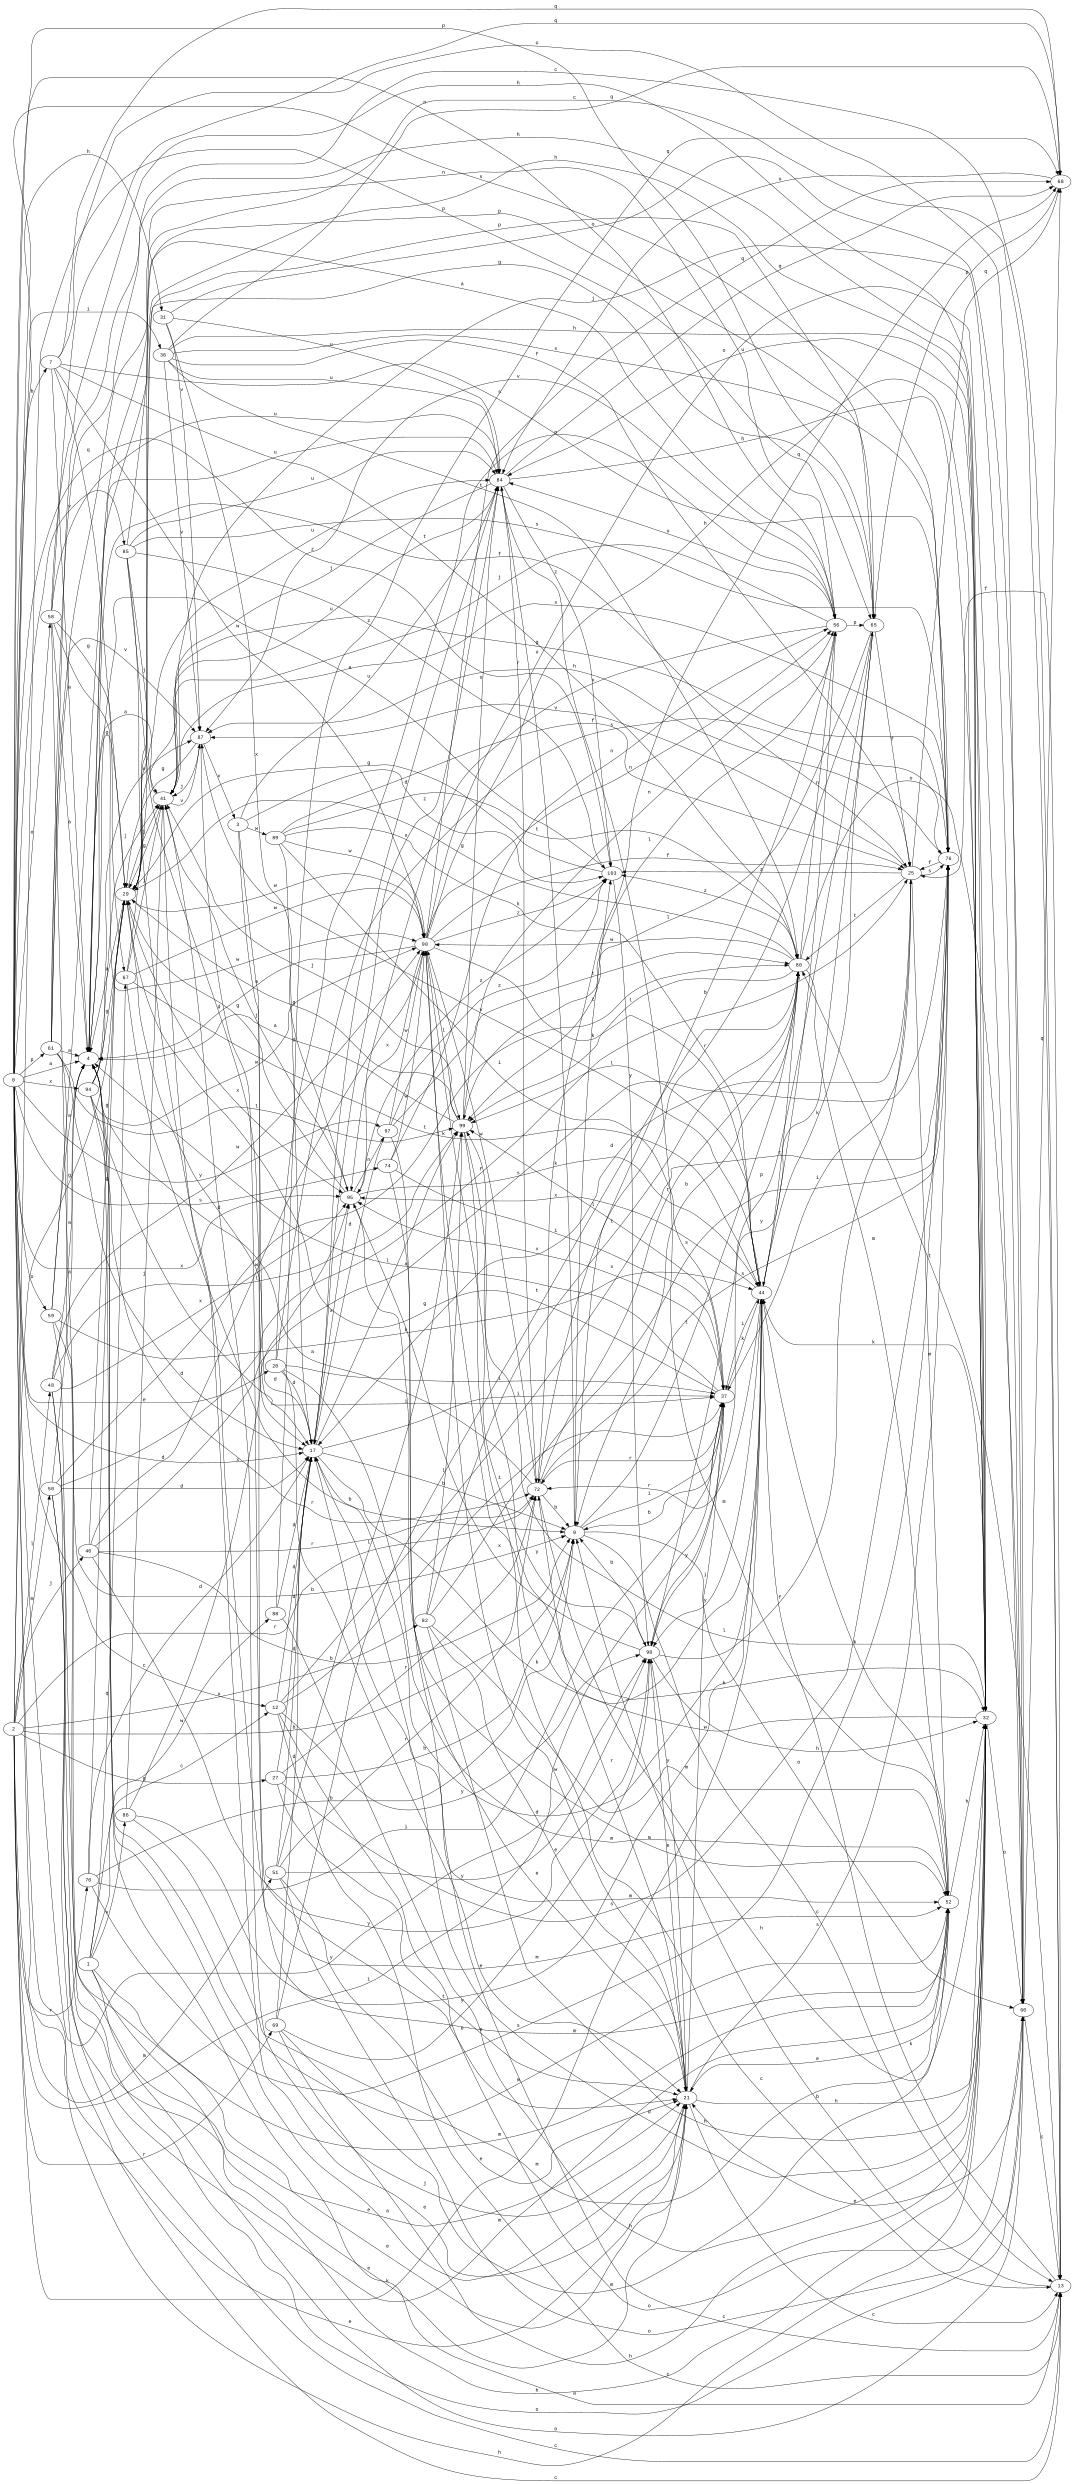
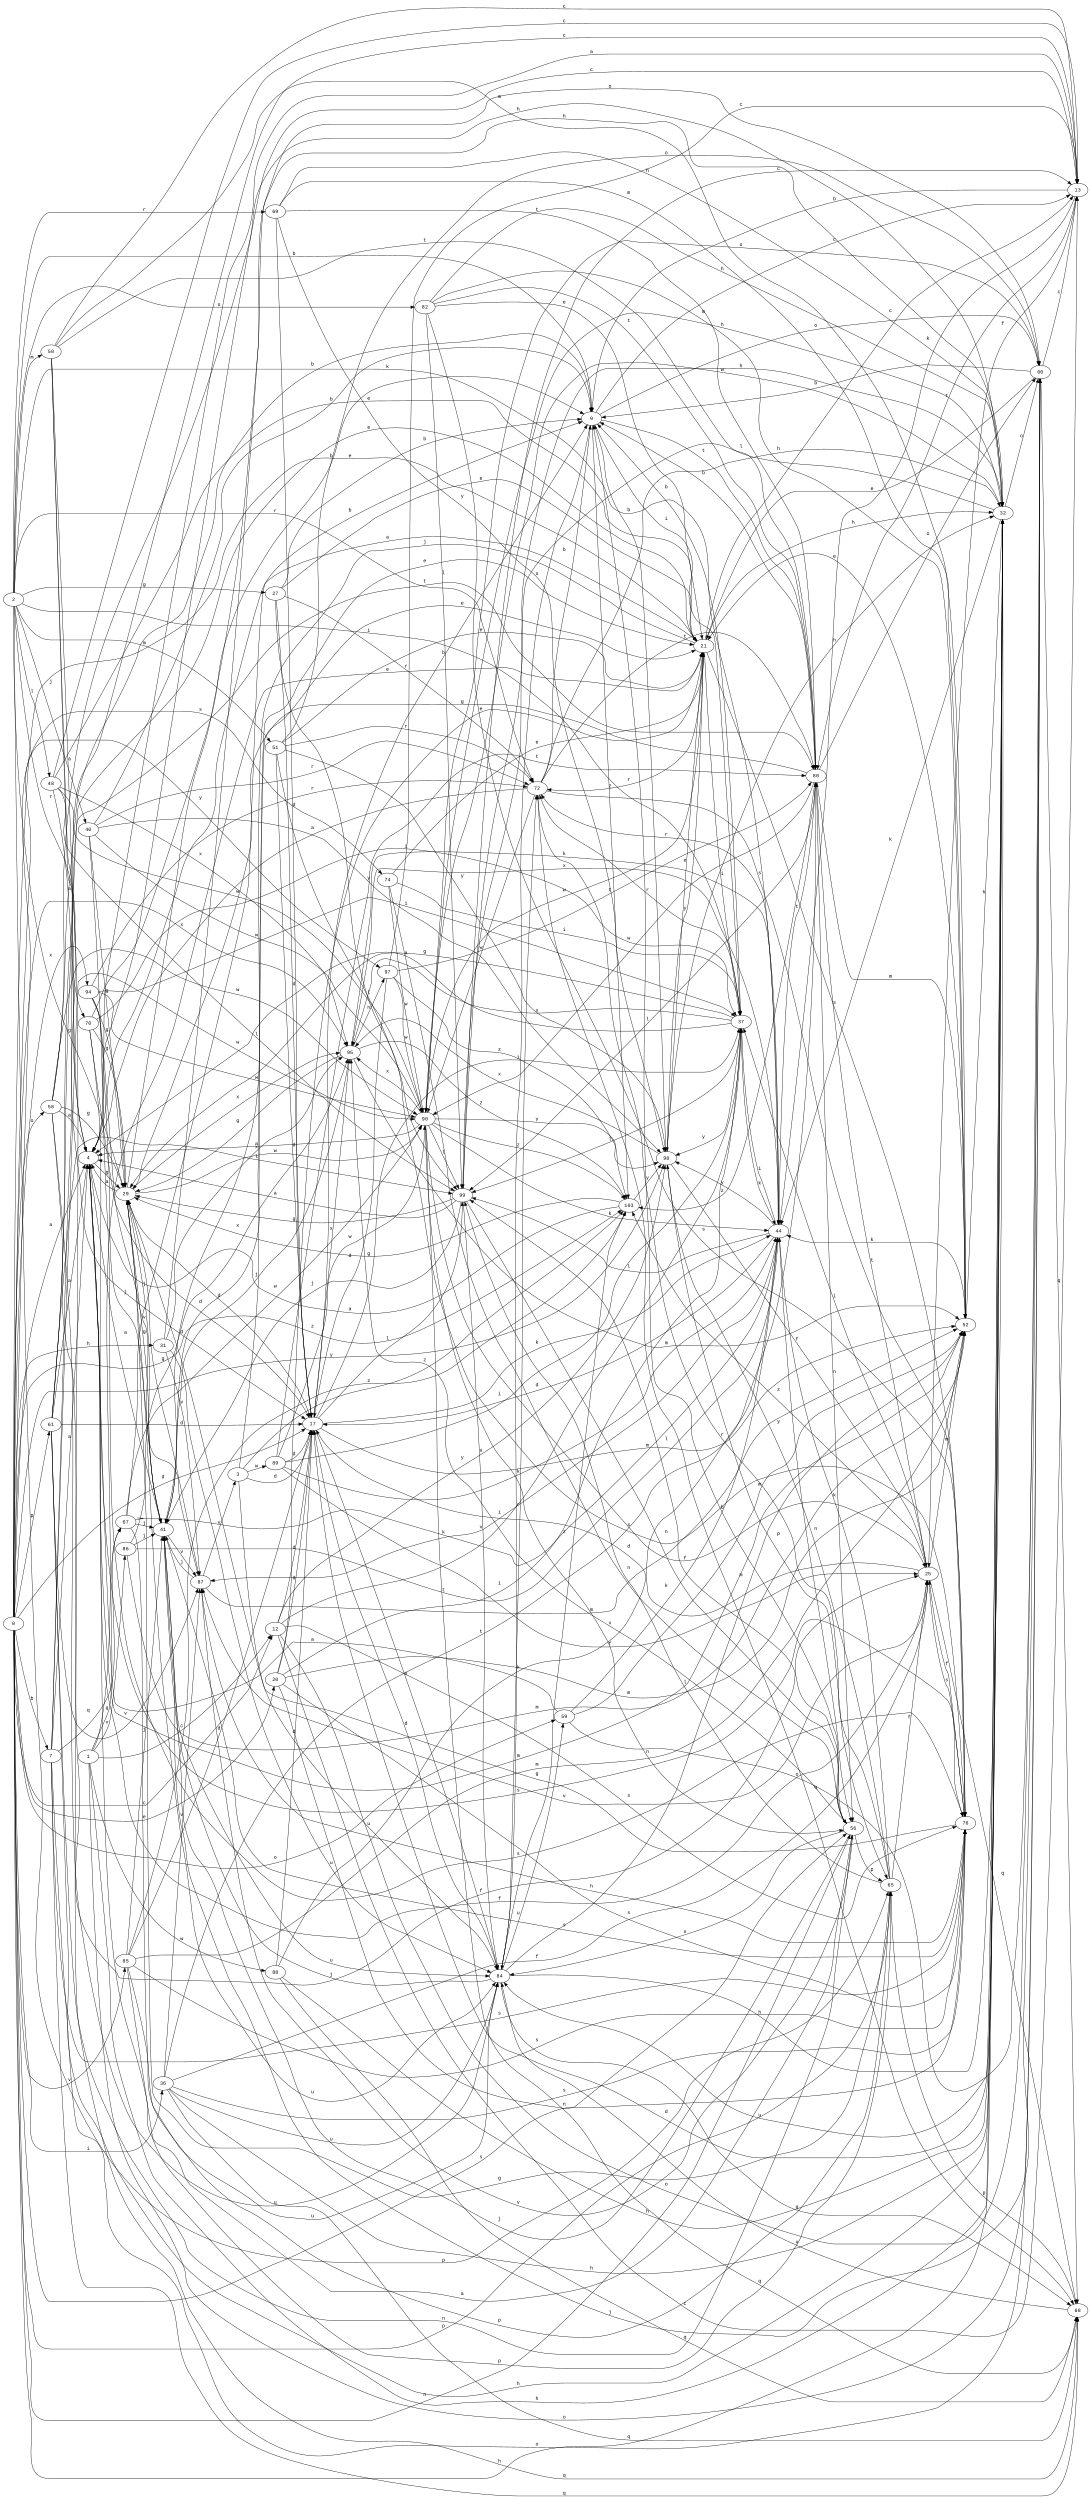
none -> (818, 388)
(94, 694) -> (538, 1856)
none -> (595, 1650)
